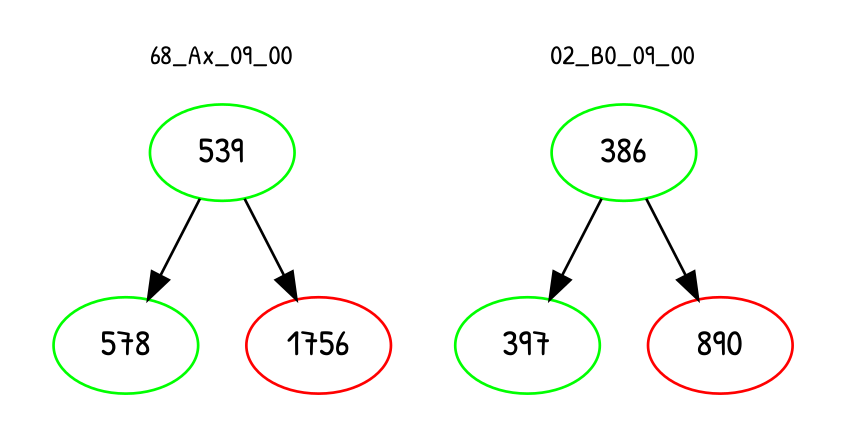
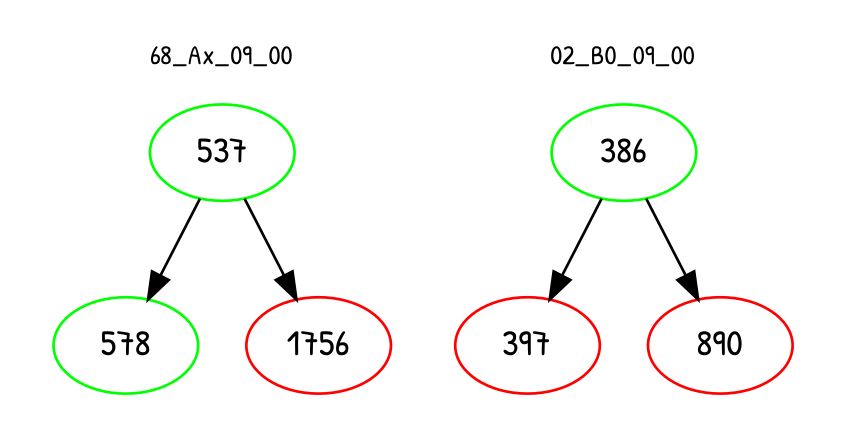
(222, 153) -> (222, 153)
(528, 345) -> (528, 345)
